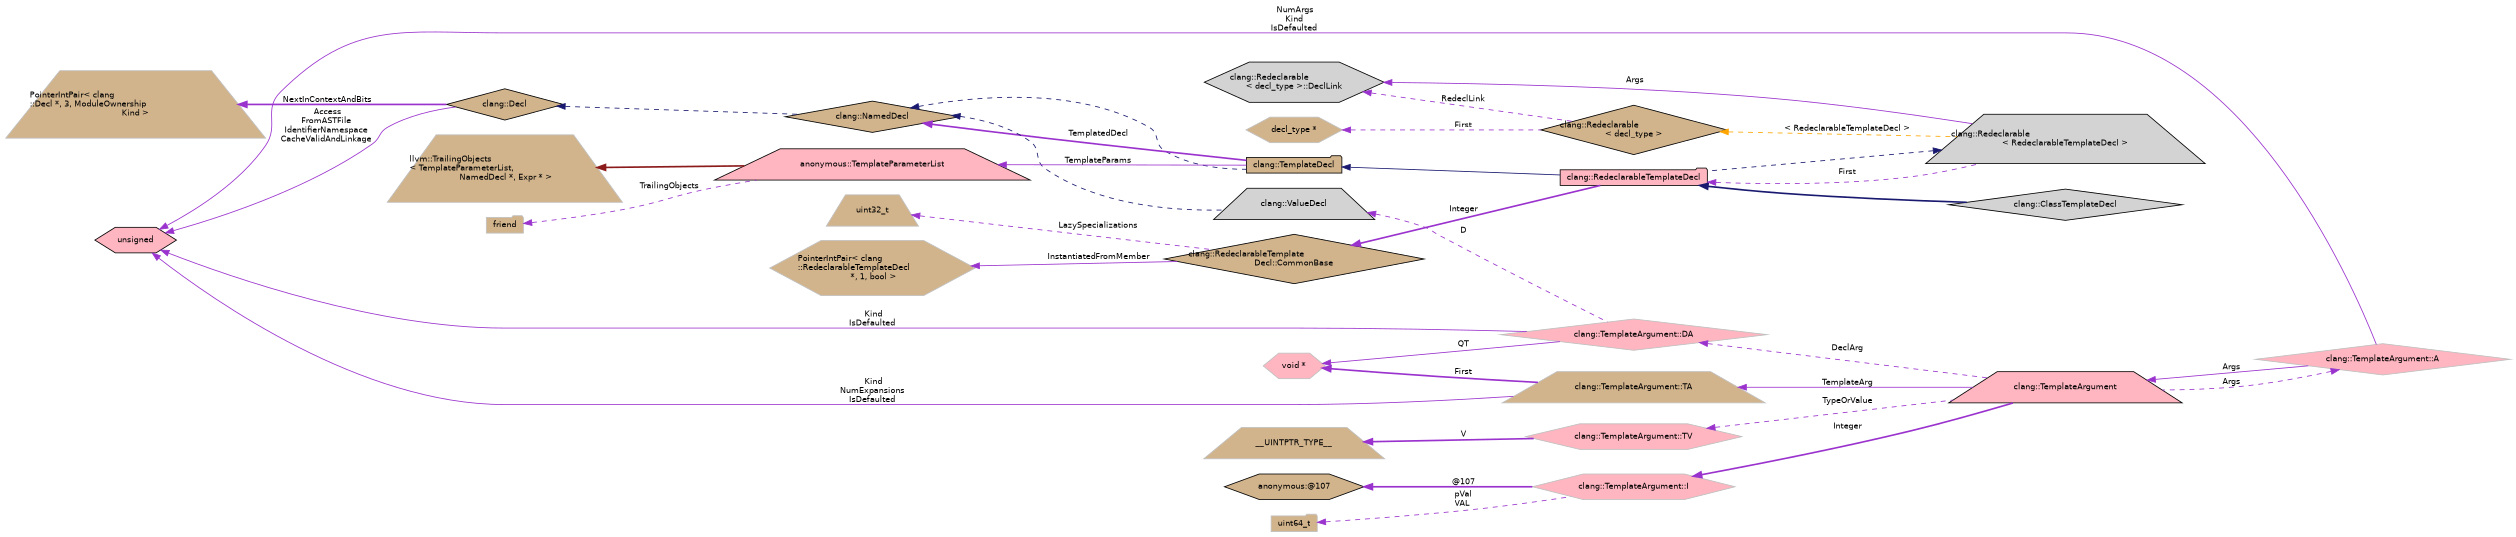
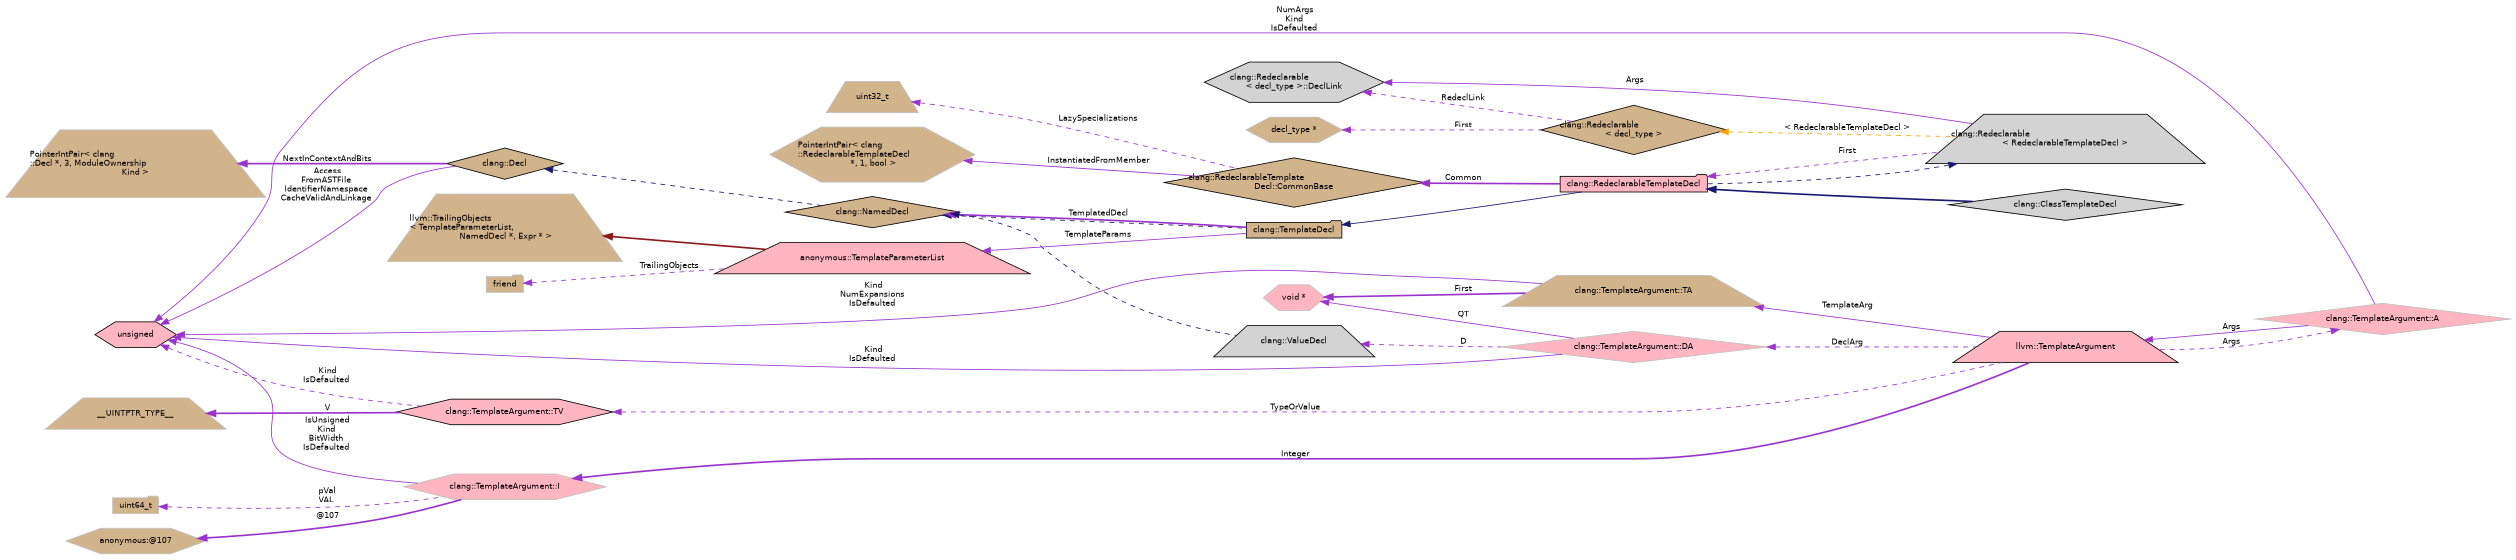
(1462, 209) -> (1462, 178)
none -> (292, 387)
(2065, 387) -> (2065, 347)
(1634, 437) -> (505, 412)
none -> (273, 441)
(1294, 487) -> (136, 541)
